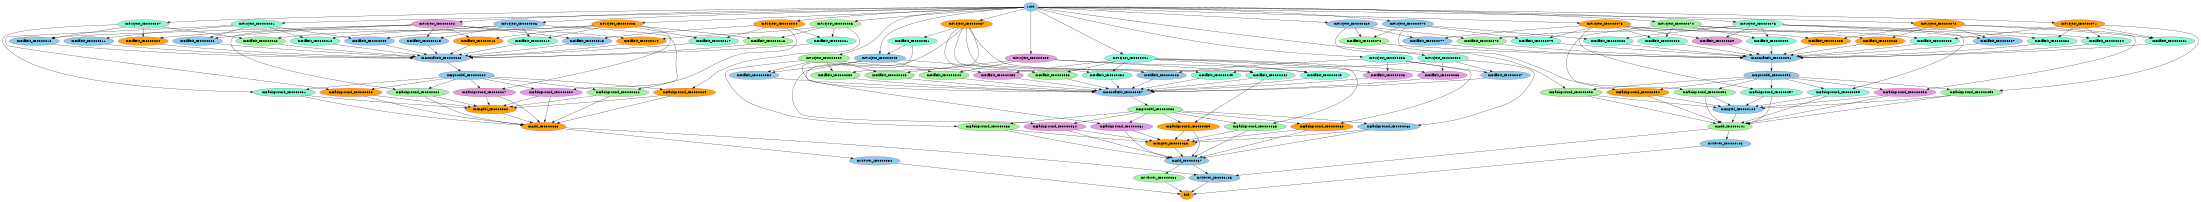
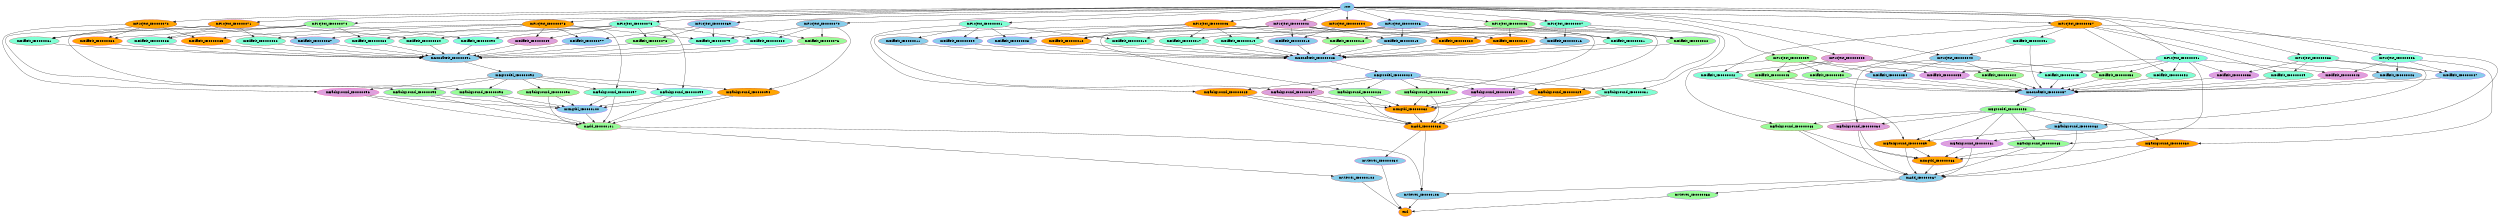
(1442, 53) -> (713, 31)
(1290, 136) -> (1990, 134)
